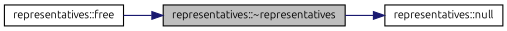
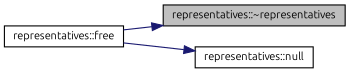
(359, 15) -> (154, 46)
